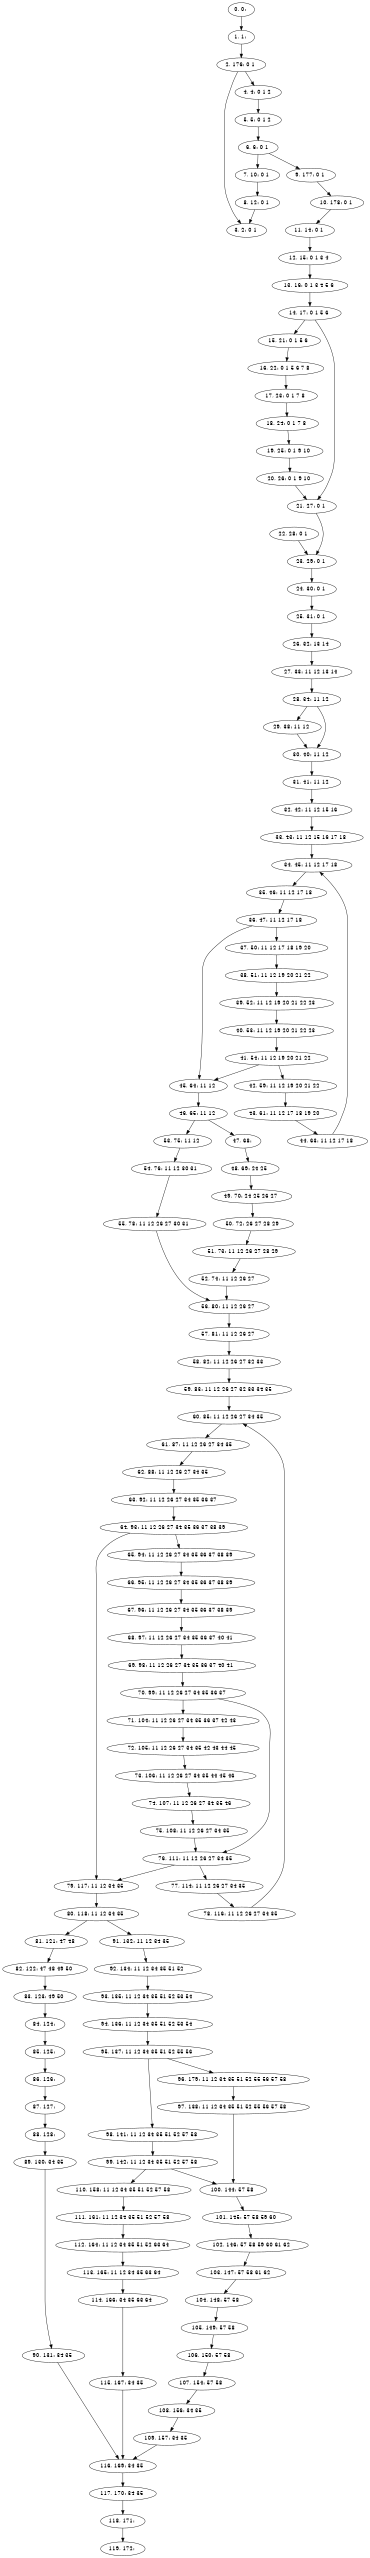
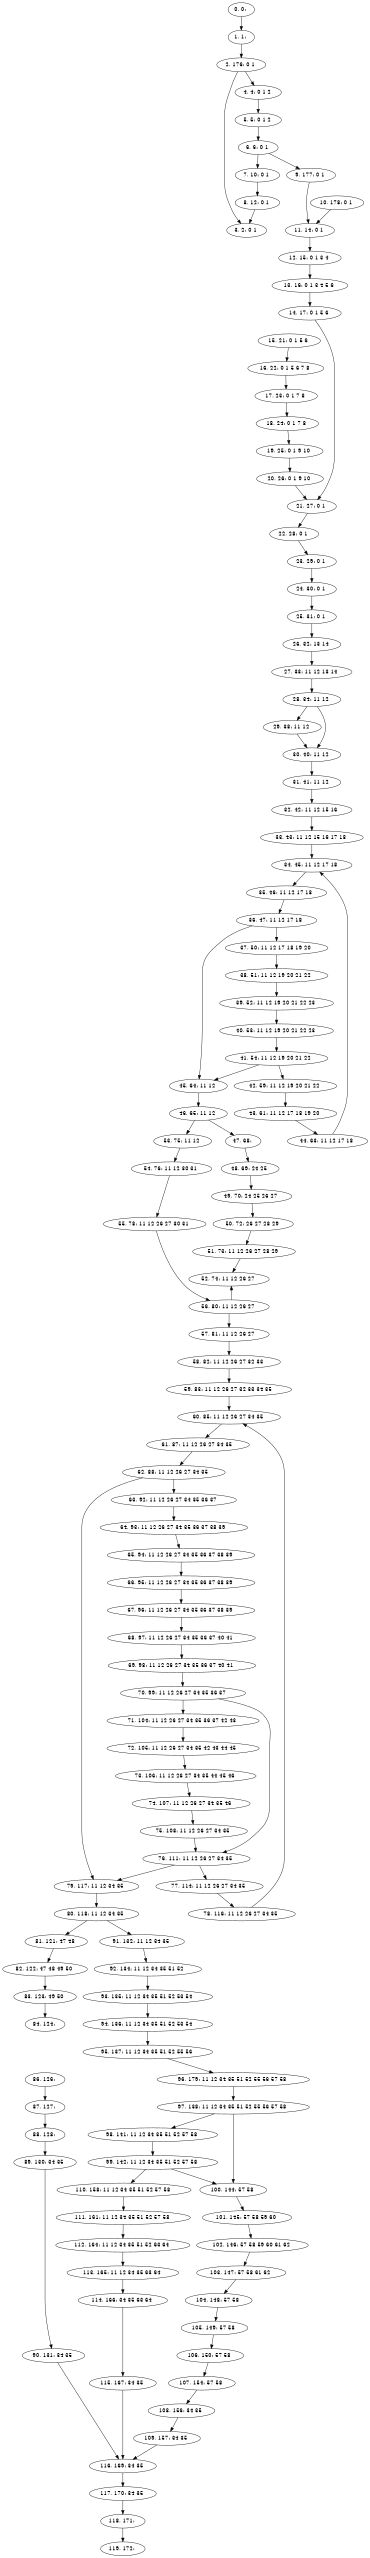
(323, 188) -> (307, 201)
(301, 325) -> none
(323, 532) -> (304, 519)
(226, 1291) -> (232, 1295)
(96, 1696) -> (82, 1660)
(45, 2052) -> none
(150, 2091) -> (195, 2120)
